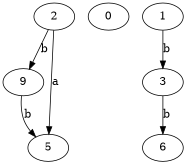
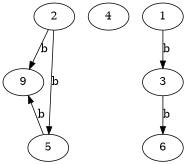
(109, 17) -> (109, 17)
(55, 82) -> (55, 82)
(22, 115) -> (37, 119)
